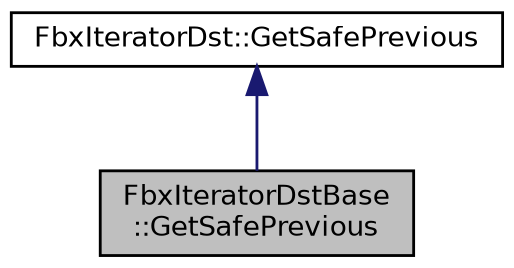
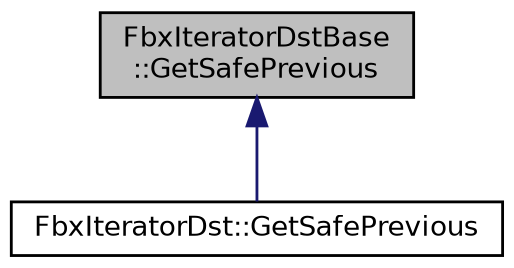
(257, 133) -> (257, 164)
